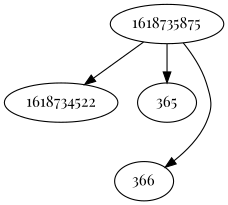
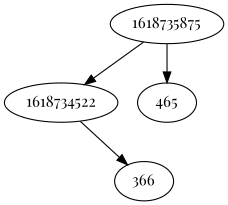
(167, 103) -> (167, 103)
(211, 105) -> (100, 139)
